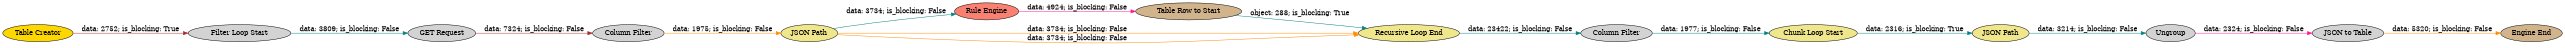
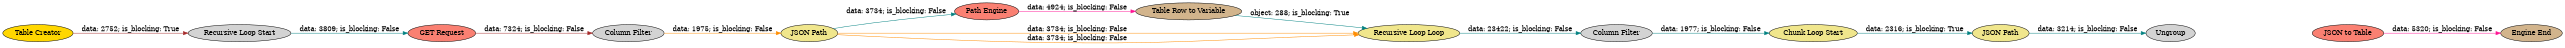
(987, 11) -> (987, 11)
(1189, 11) -> (1189, 11)
(240, 33) -> (240, 33)
(442, 33) -> (442, 33)
(1409, 33) -> (1409, 33)
(2251, 33) -> none
(2348, 33) -> (2348, 33)
(2440, 33) -> (2440, 33)
